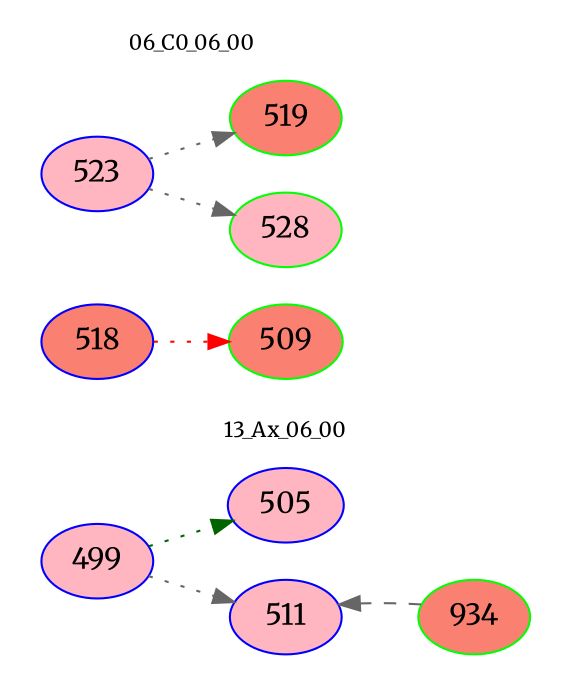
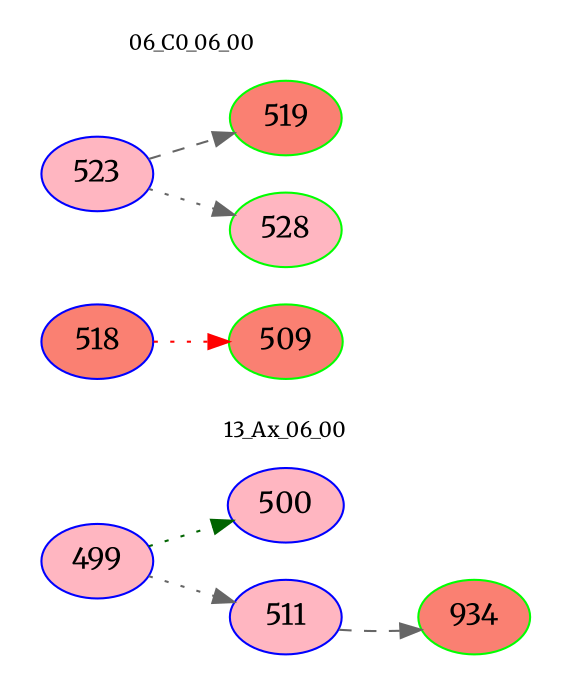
(181, 149) -> (181, 149)
(286, 505) -> (286, 505)
(391, 603) -> (369, 631)
